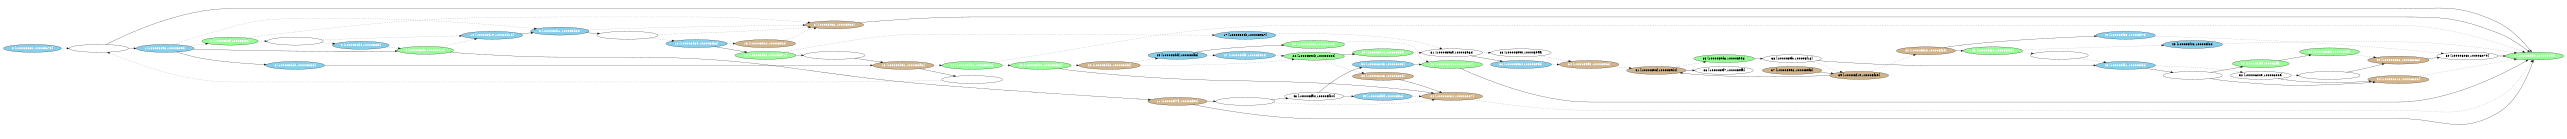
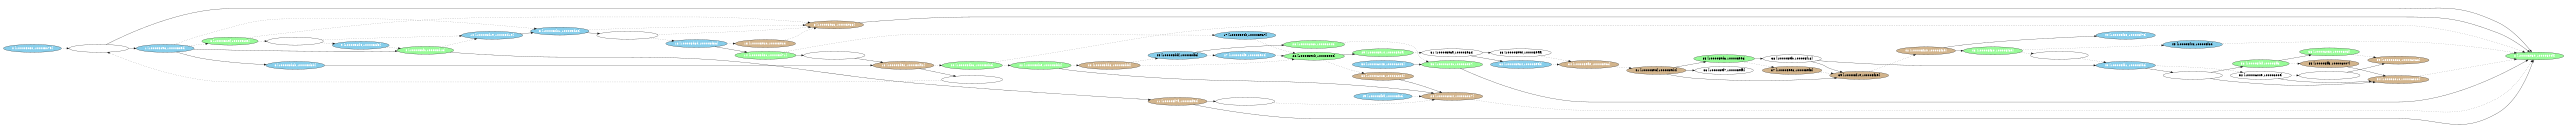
(1358, 35) -> (1273, 47)
(1485, 53) -> (1485, 53)
(2467, 56) -> none
none -> (1757, 64)
none -> (2329, 64)
(1689, 65) -> (1689, 65)
(1826, 66) -> (1826, 66)
(1825, 73) -> (1825, 73)
(1756, 77) -> (1751, 80)
(1314, 96) -> none
